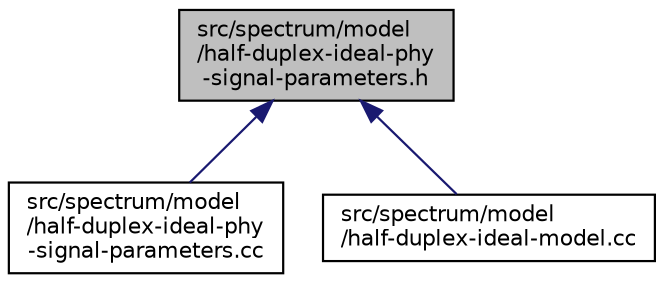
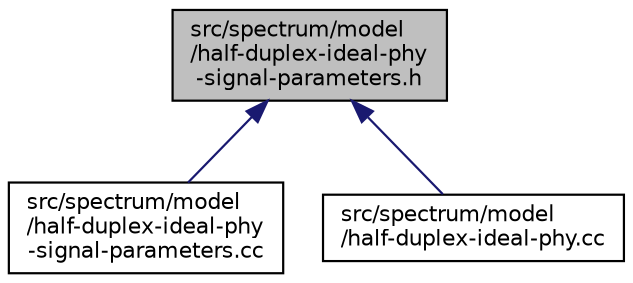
(489, 228) -> (473, 228)
